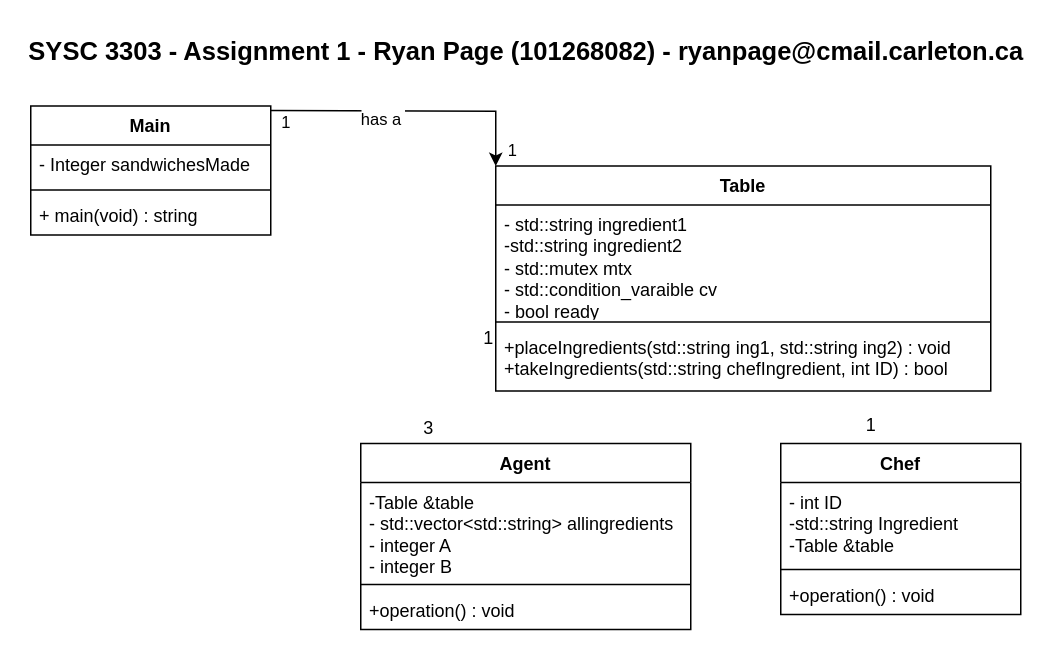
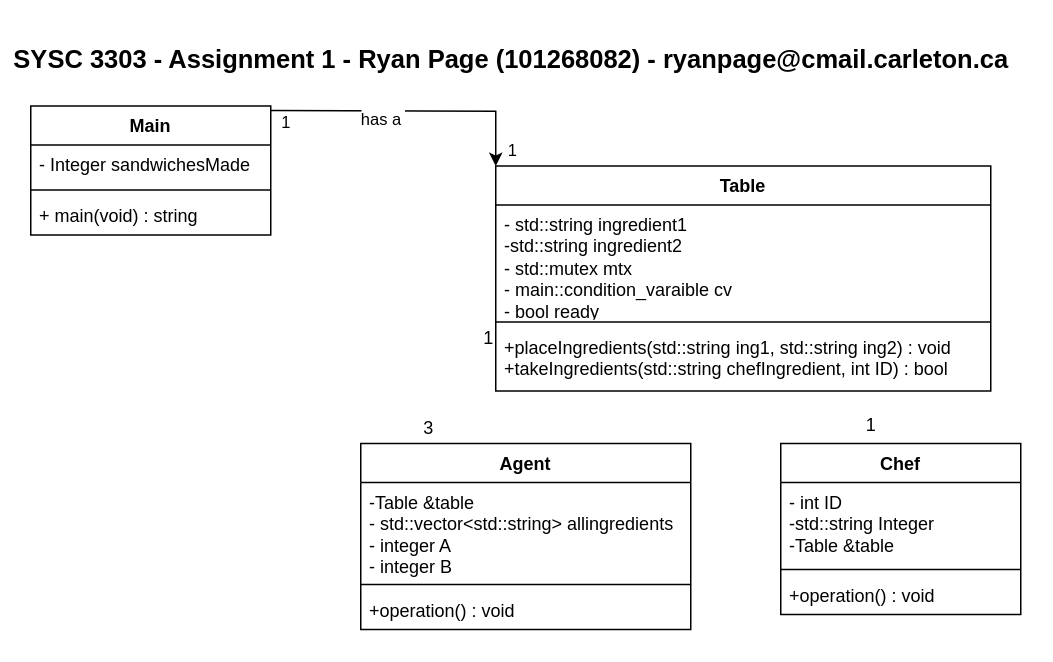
(526, 53) -> (511, 61)
(627, 269) -> (630, 269)
(894, 525) -> (881, 525)
